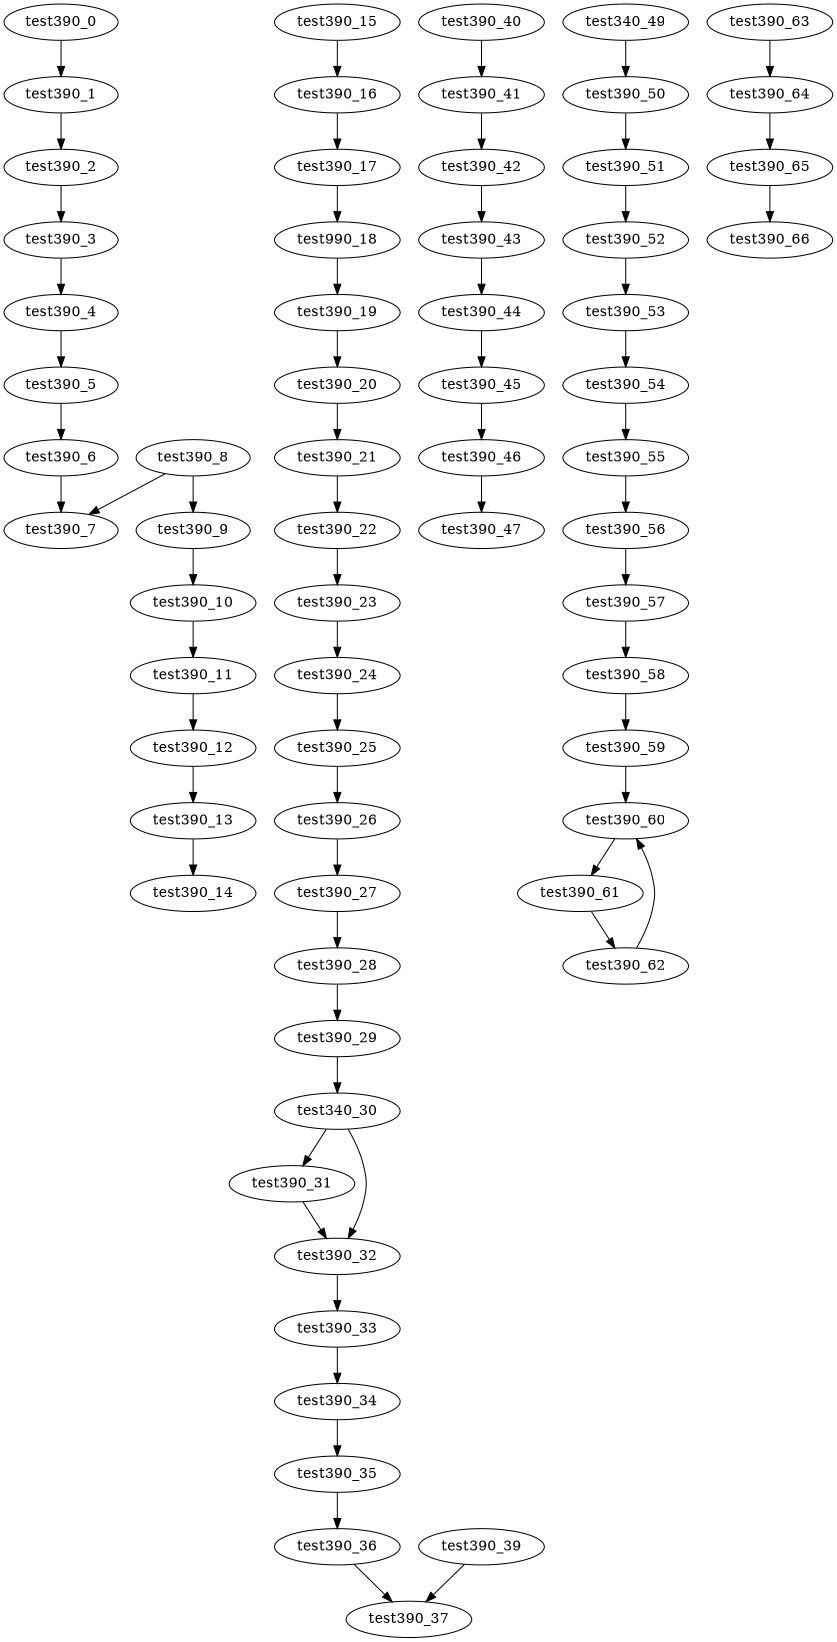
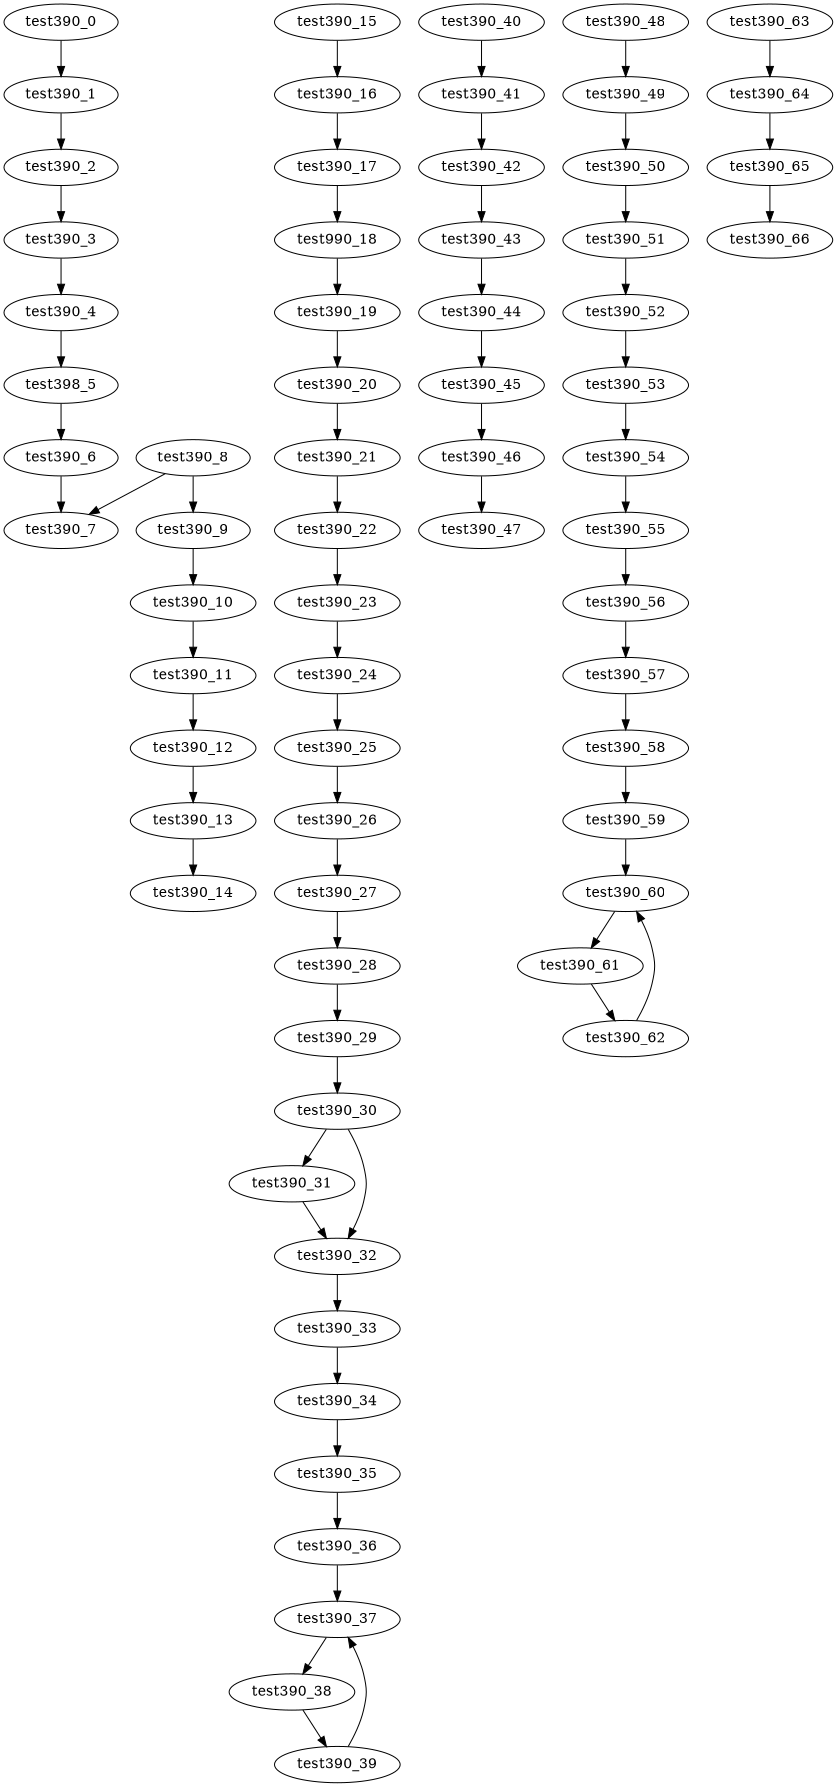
(626, 22) -> (626, 95)
none -> (626, 22)
(61, 385) -> (61, 385)
(337, 1111) -> (337, 1111)
none -> (292, 1692)
